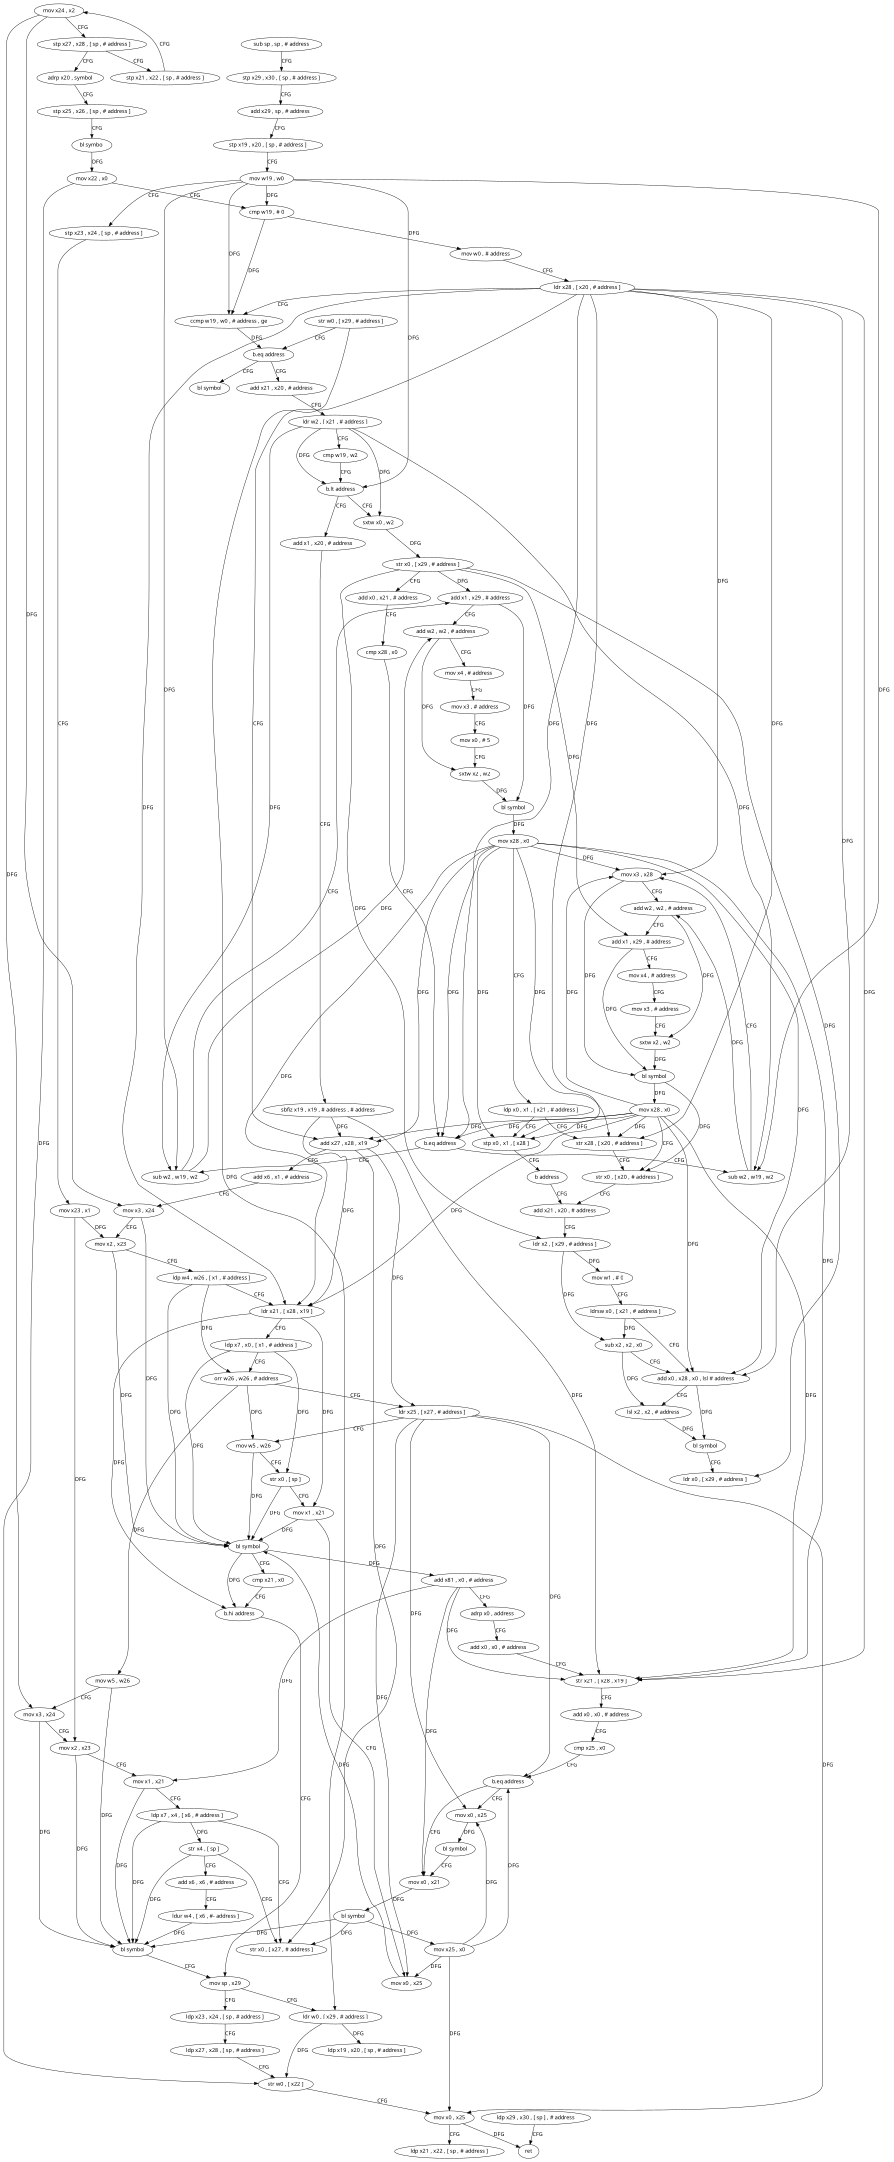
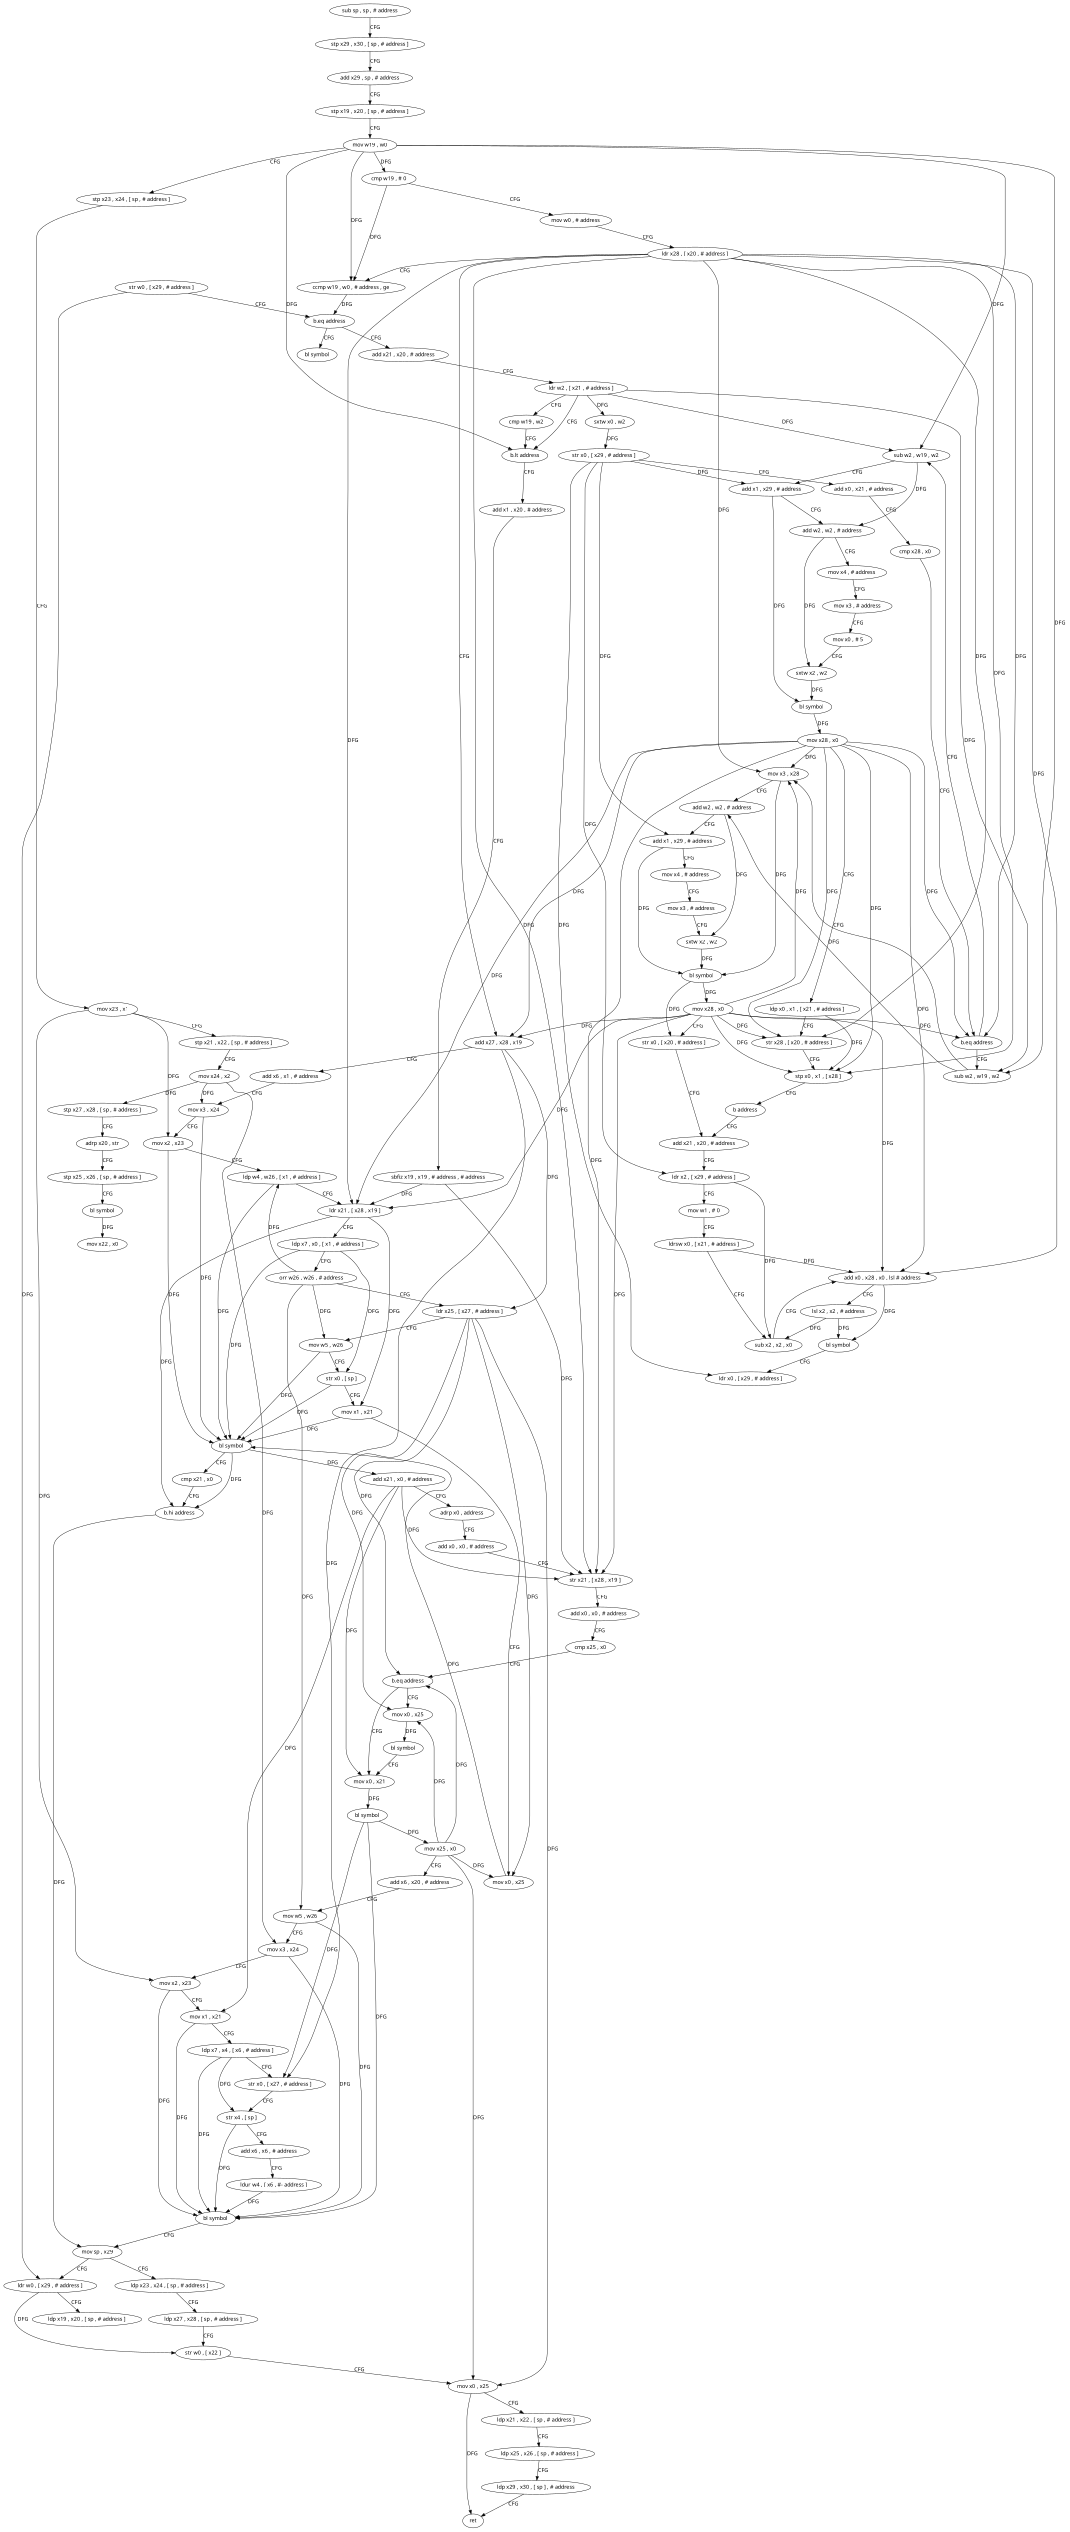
(83, 28) -> (171, 1093)
(127, 60) -> (173, 1023)
(70, 78) -> (102, 1144)
(177, 195) -> none
(414, 233) -> (515, 200)
(304, 456) -> (572, 422)
(358, 505) -> none
(335, 1125) -> none
(531, 1127) -> (857, 1043)
(617, 1159) -> (808, 1058)
(33, 1241) -> none
(594, 1261) -> (709, 1194)
(630, 1328) -> (739, 1295)
(201, 1332) -> (269, 1232)
(675, 1345) -> (809, 1261)
(625, 1380) -> (807, 1328)
(464, 1580) -> (402, 1480)
(306, 1799) -> (59, 1883)
none -> (420, 1883)
(257, 1889) -> (262, 2100)
(359, 2034) -> (77, 2303)
none -> (540, 2454)
